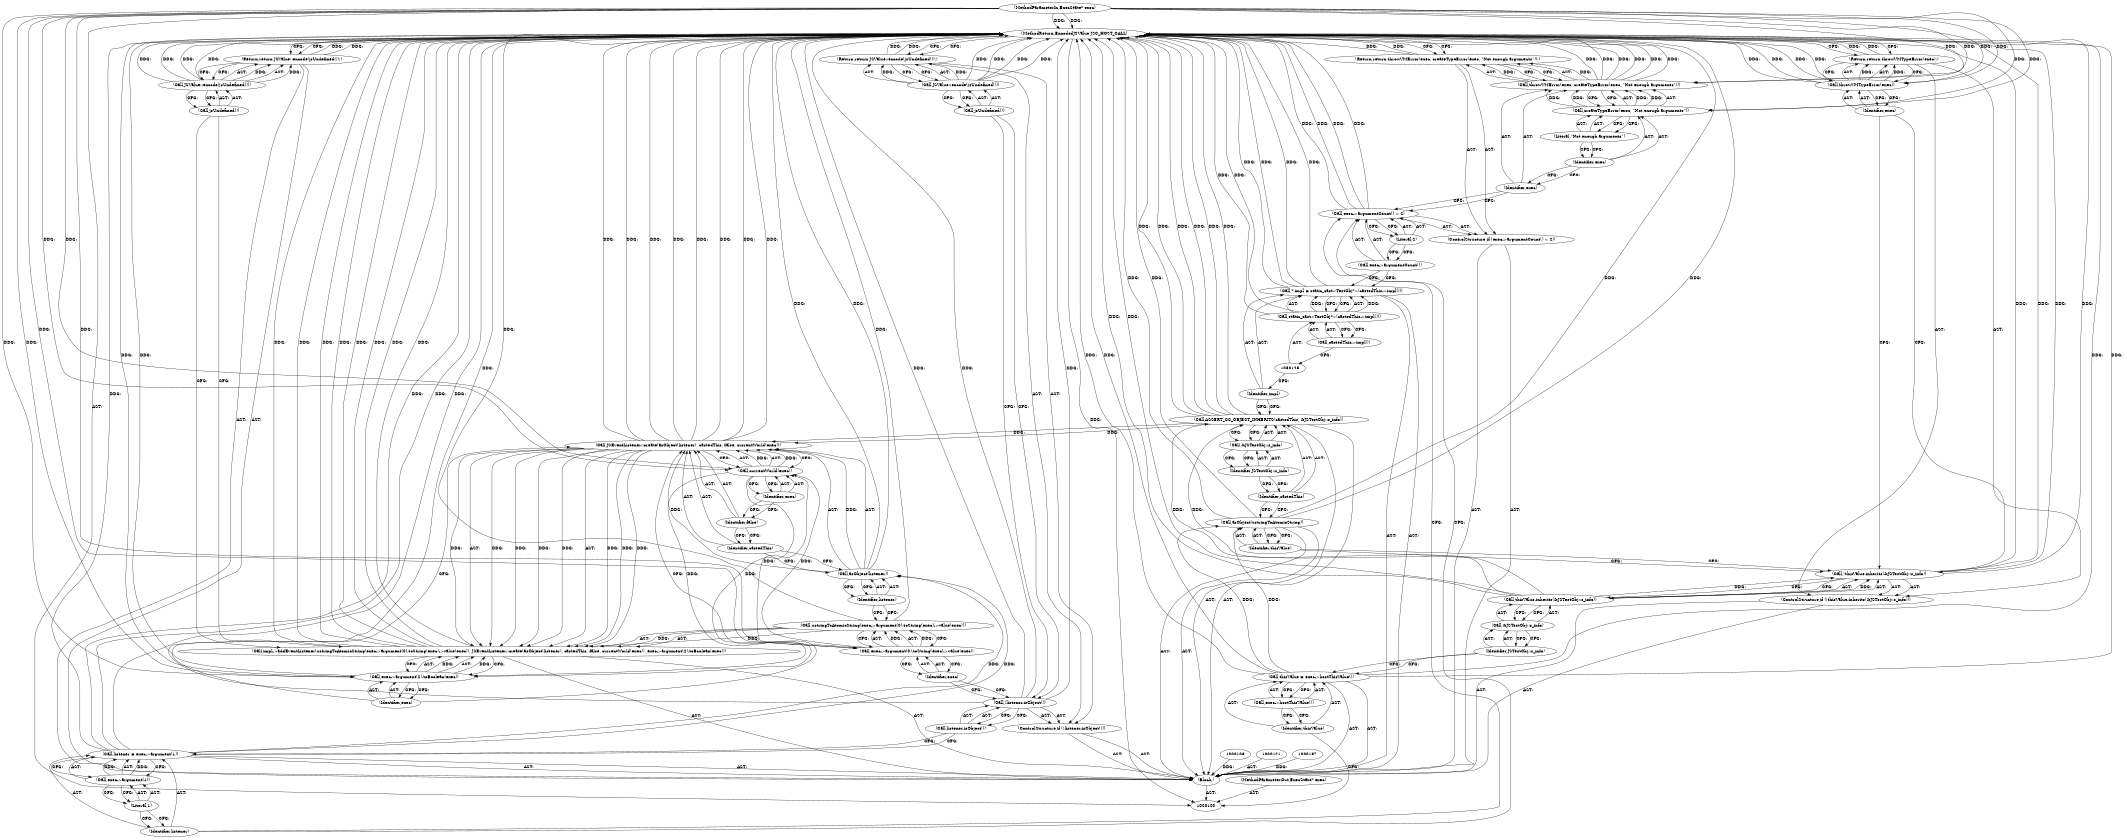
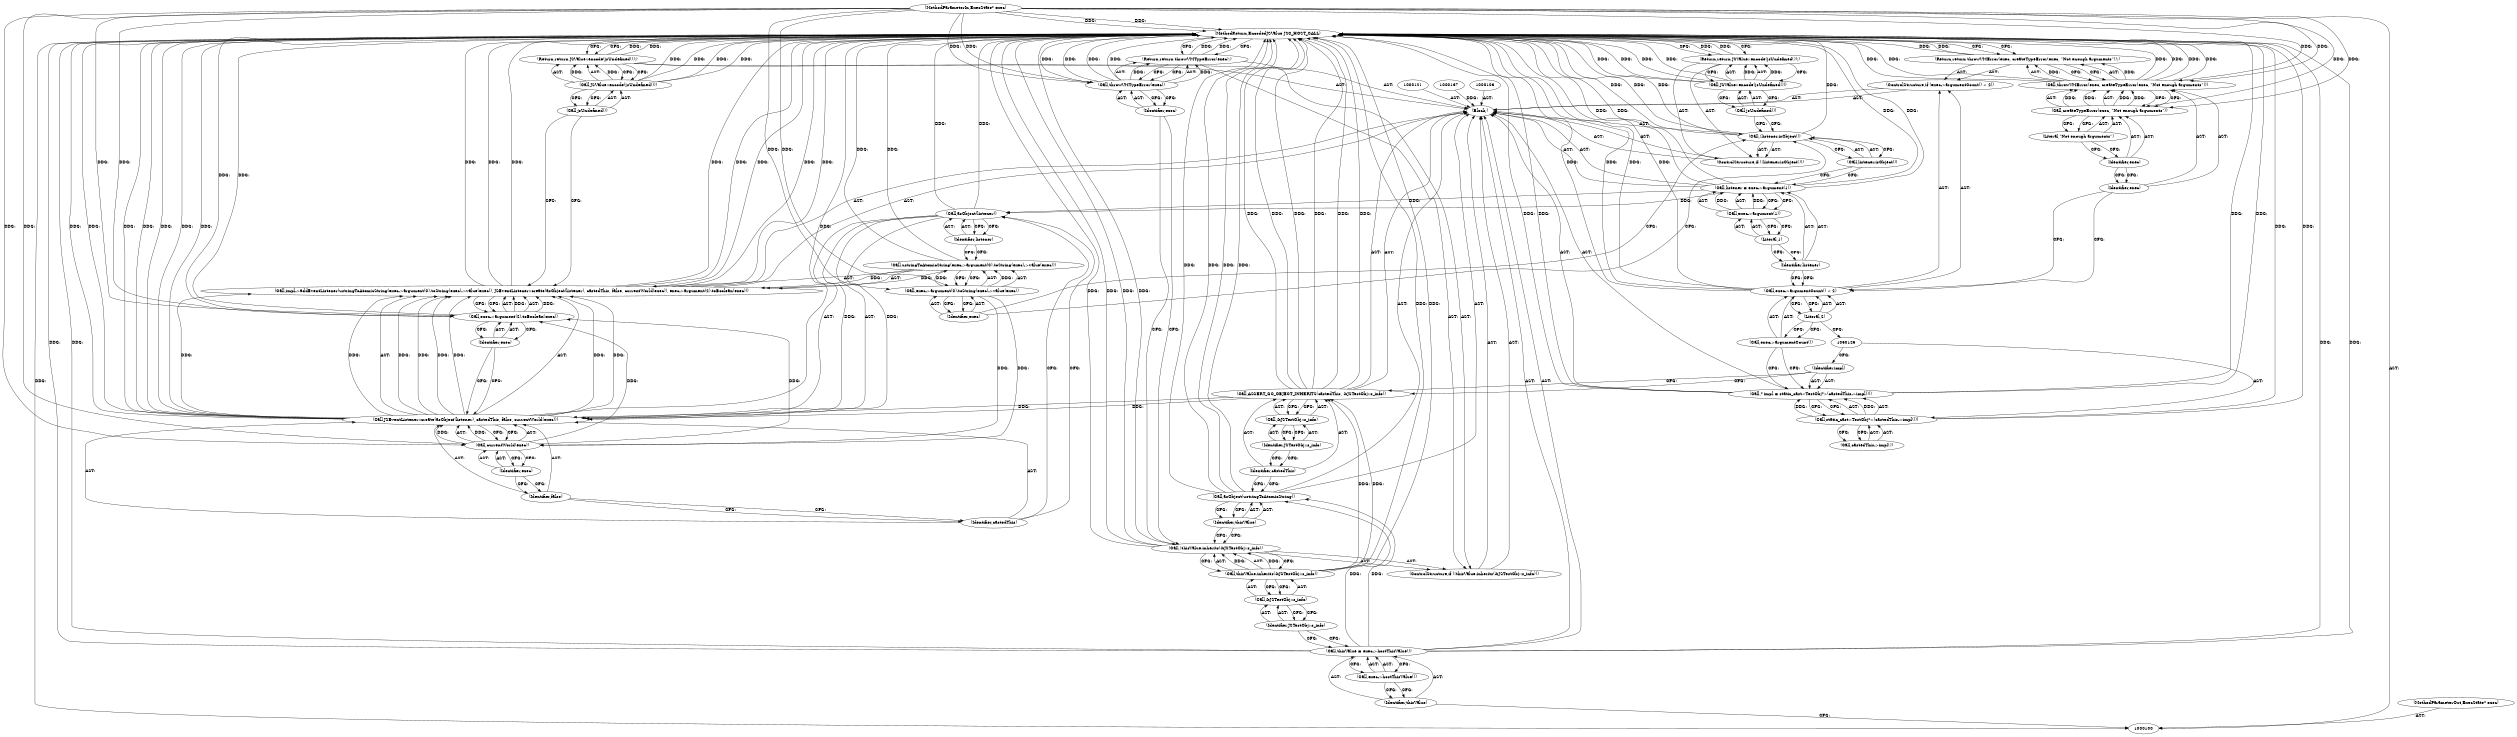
(1318, 355) -> (1829, 329)
(1229, 767) -> (1489, 98)
(1206, 791) -> (1616, 124)
